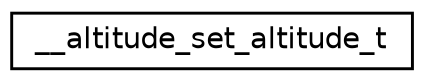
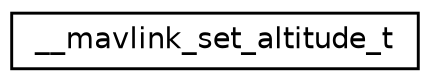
(212, 41) -> (215, 41)
